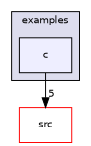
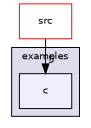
(46, 87) -> (46, 53)
